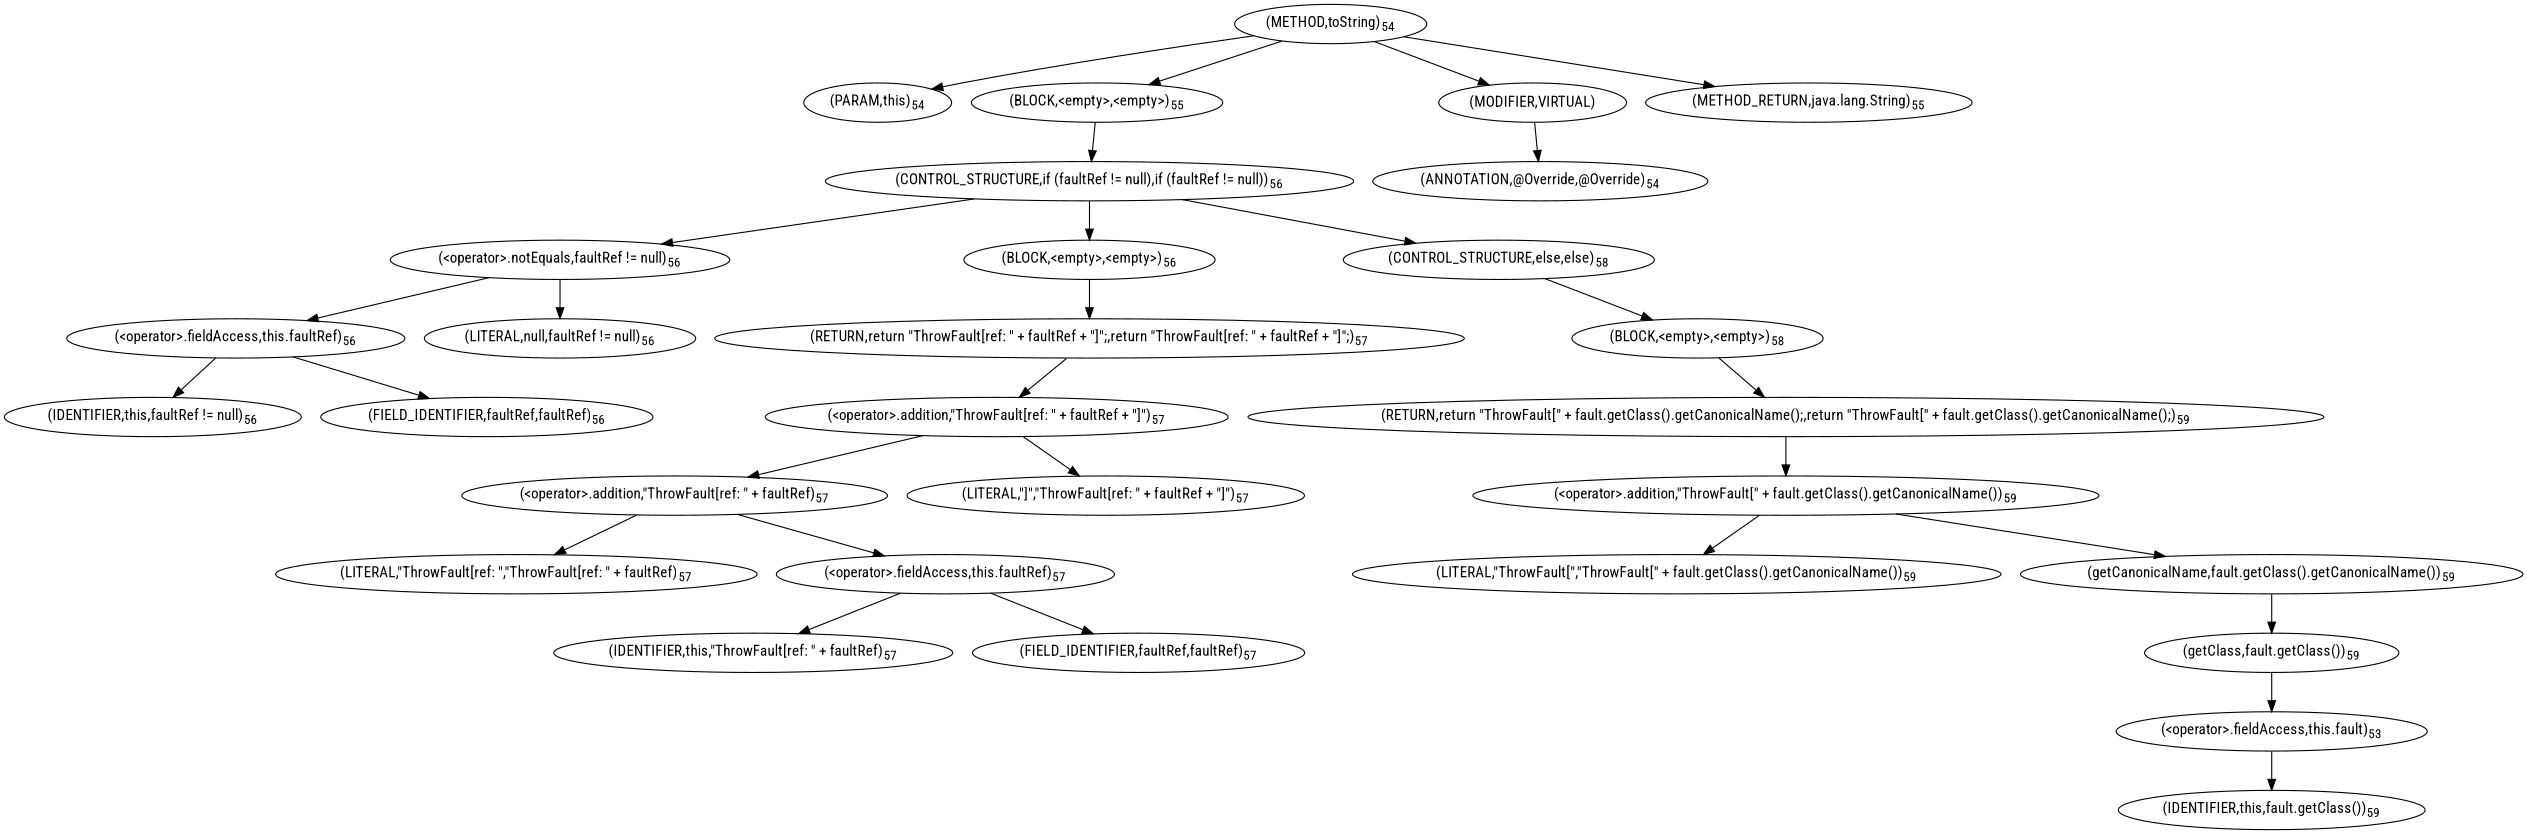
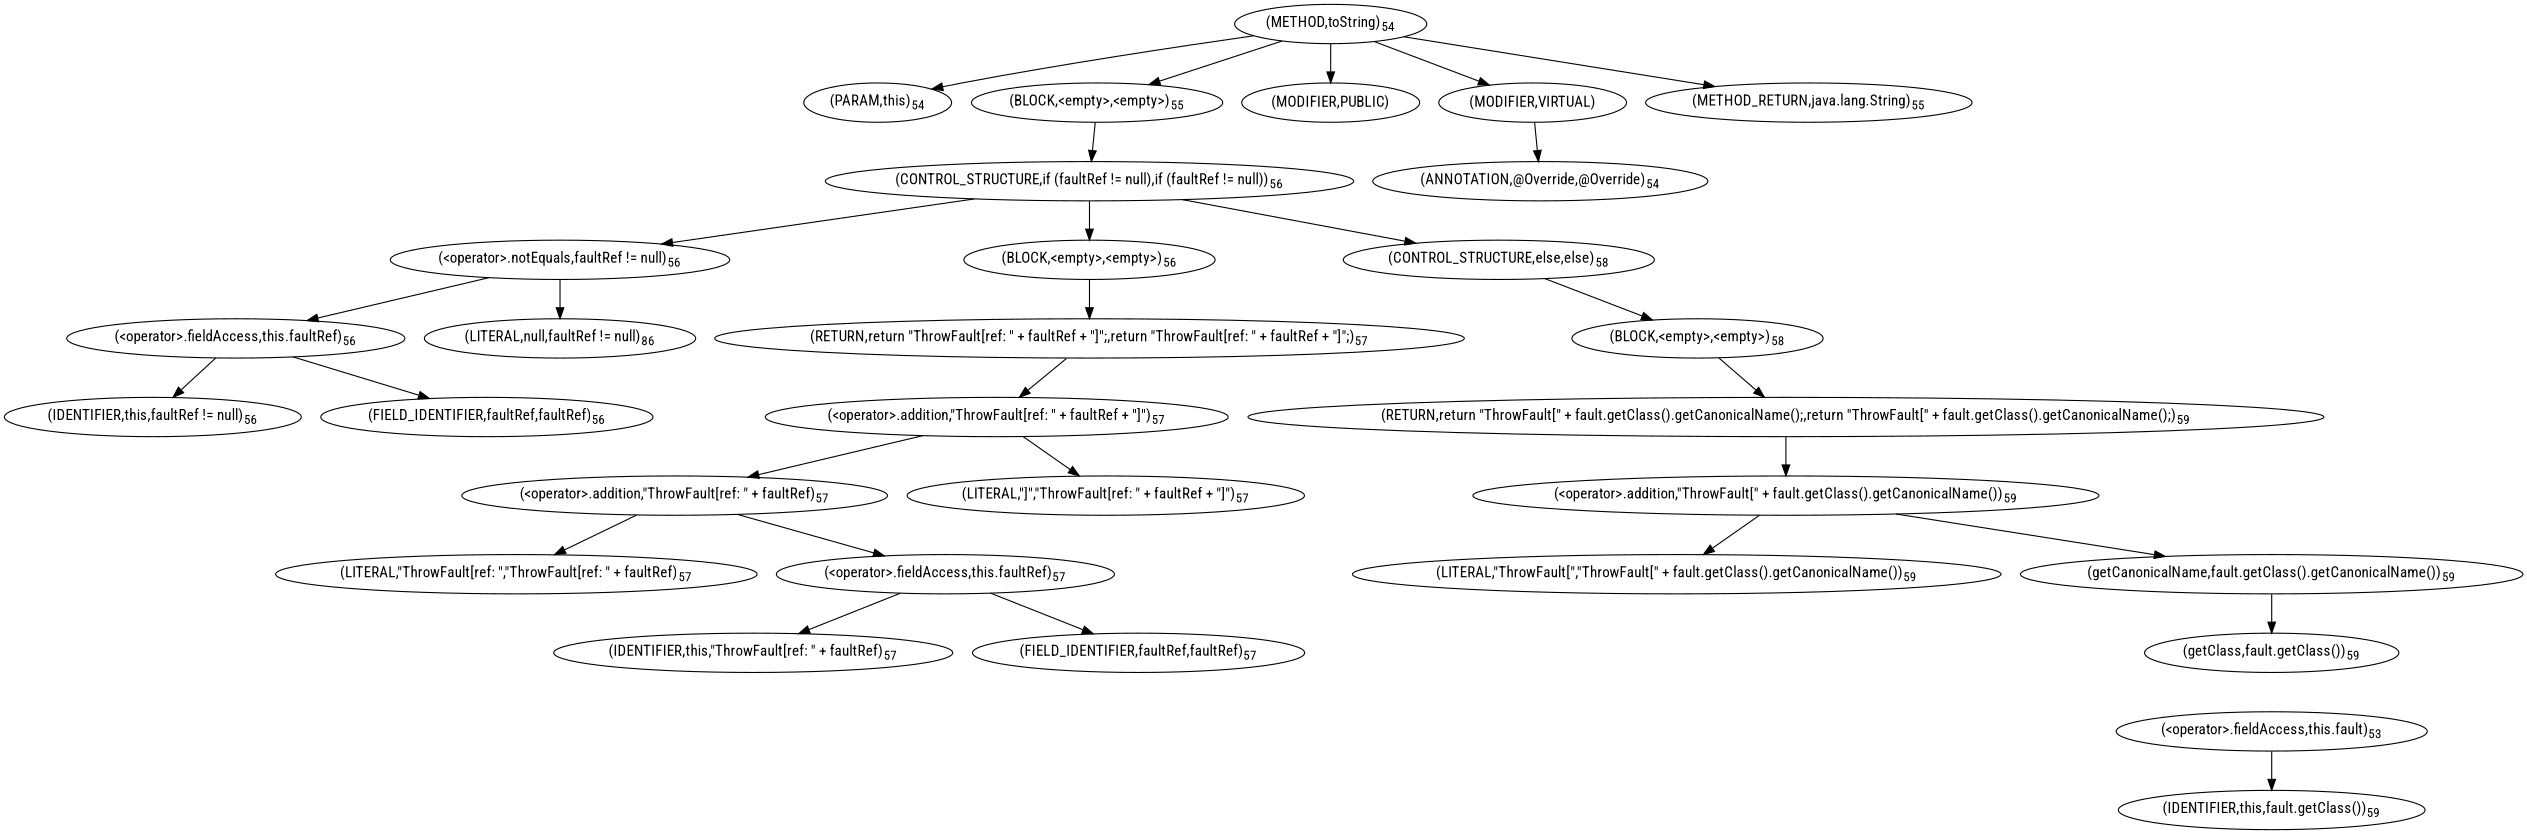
none -> (1331, 103)
(648, 337) -> (648, 337)
(2272, 687) -> none
